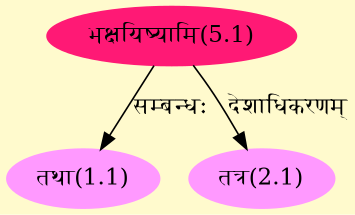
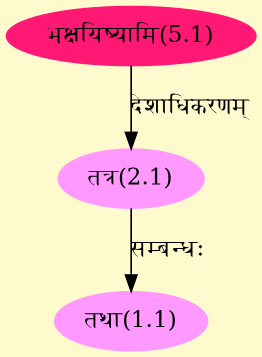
(132, 101) -> (131, 242)
